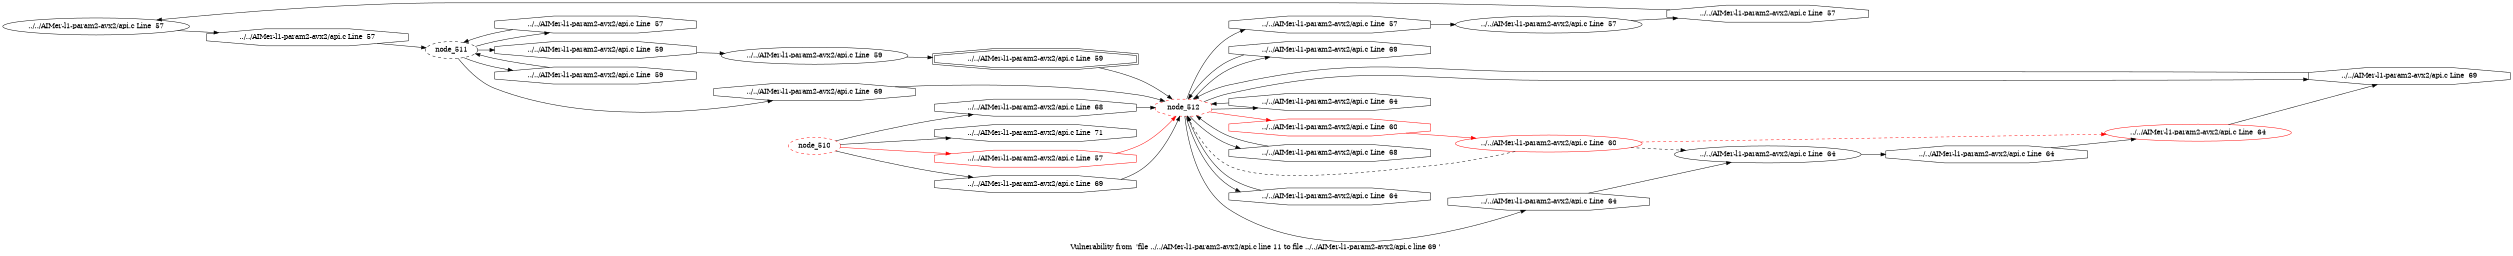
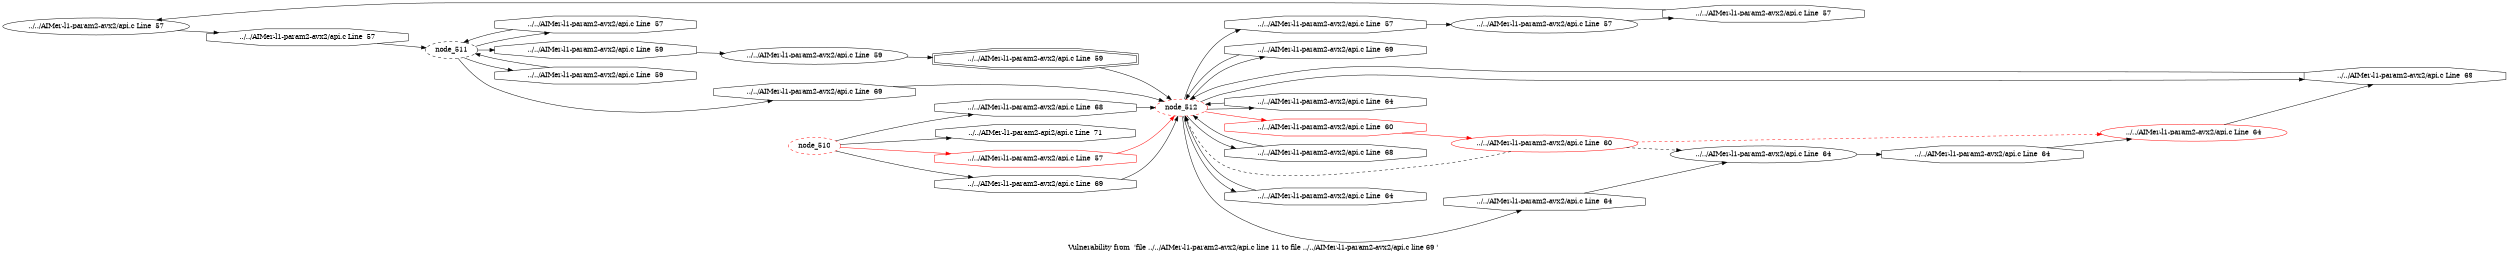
(1184, 108) -> (1181, 108)
(1035, 133) -> (1035, 133)
